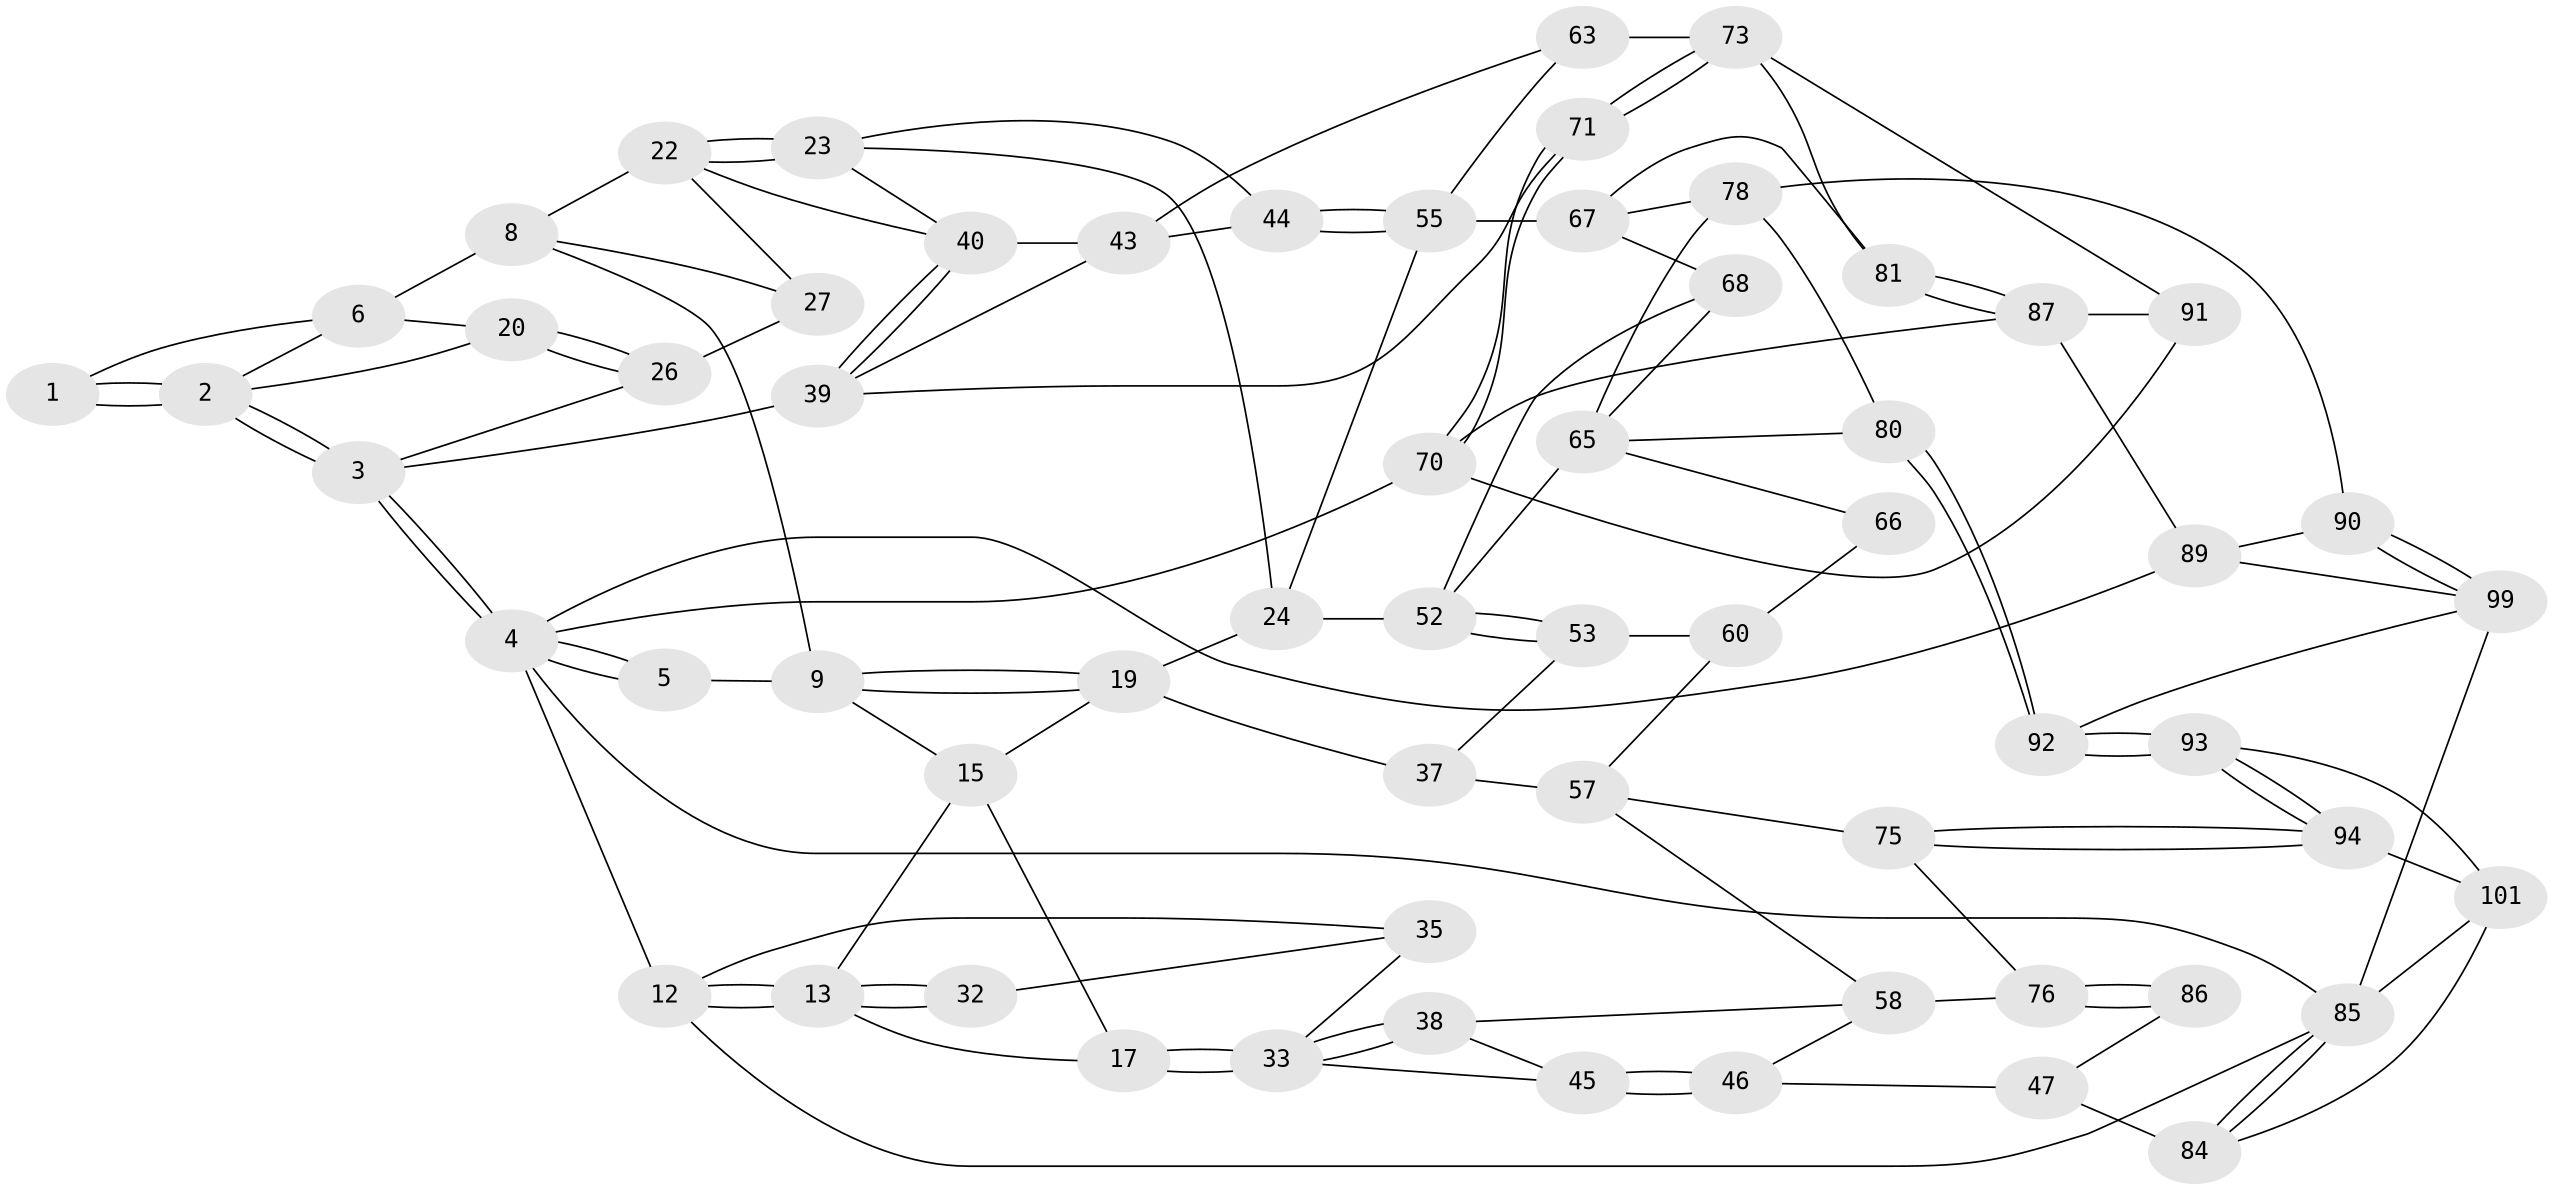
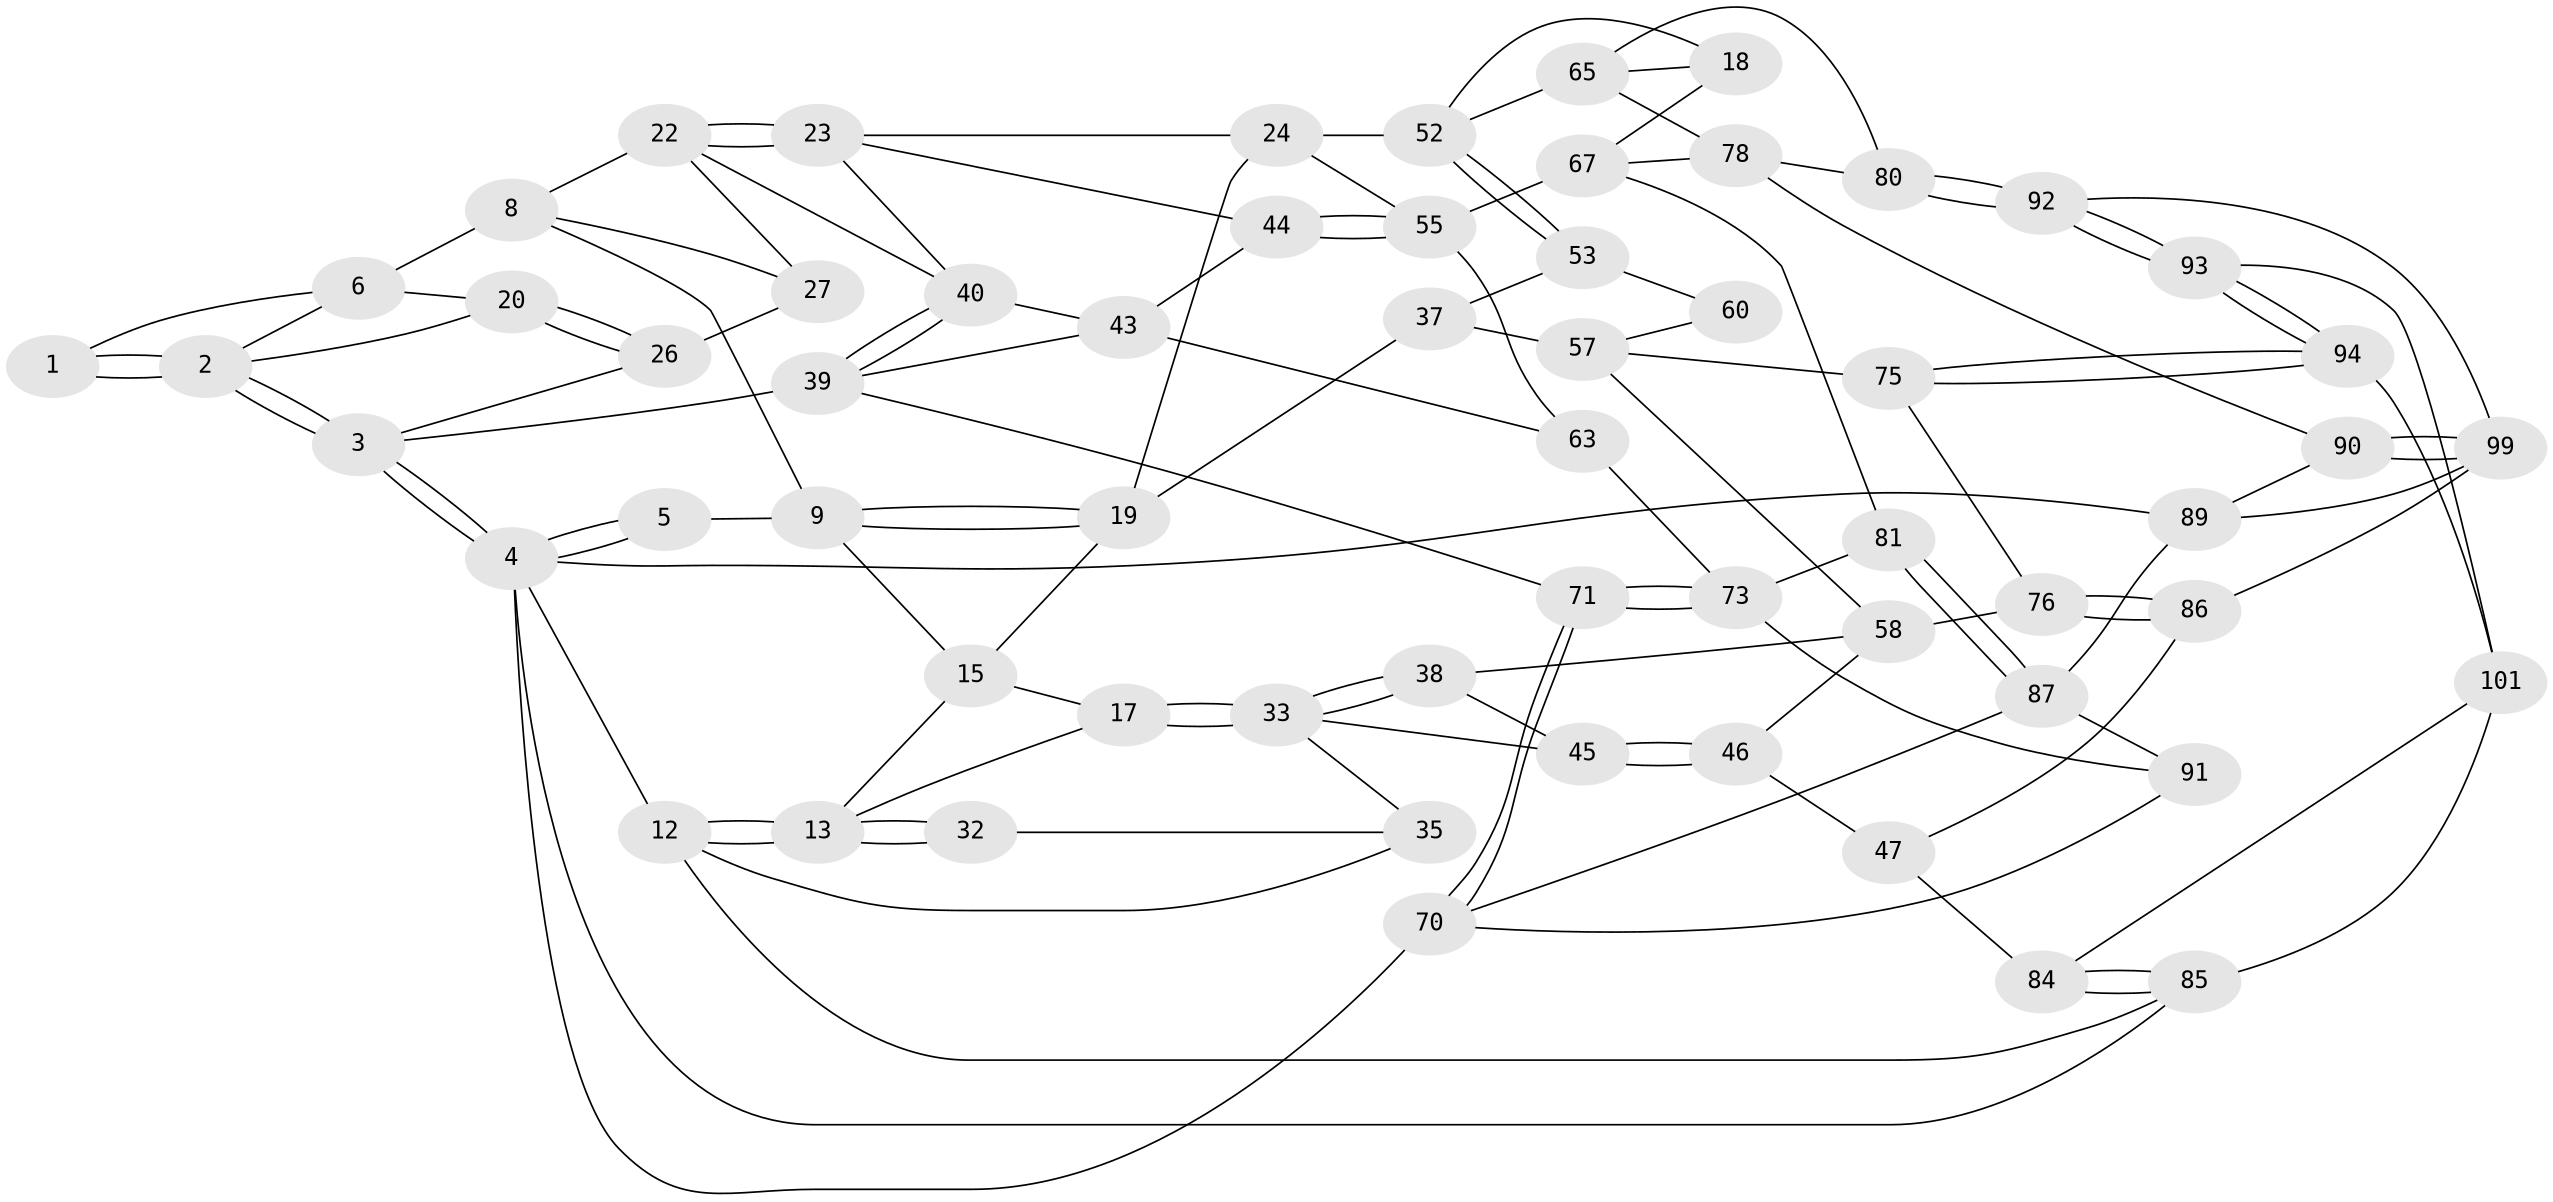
(1736, 286) -> (1736, 64)
(1889, 524) -> none
(2427, 800) -> (2355, 539)
